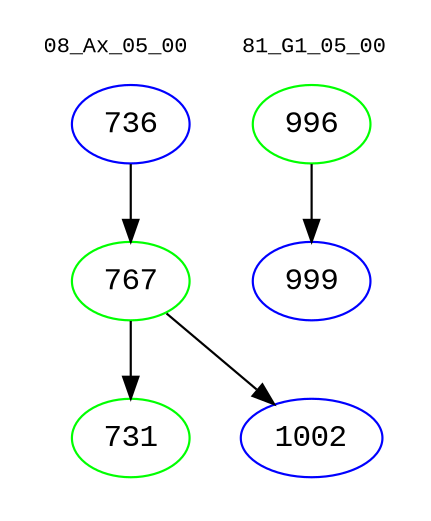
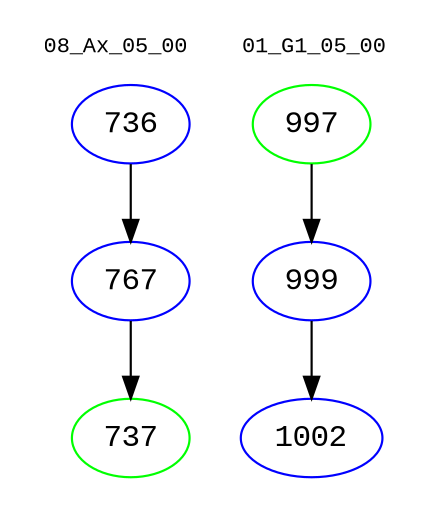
(315, 47) -> (315, 47)
(312, 124) -> (312, 124)
(131, 281) -> (131, 281)
(194, 336) -> (312, 349)
(131, 438) -> (131, 438)
